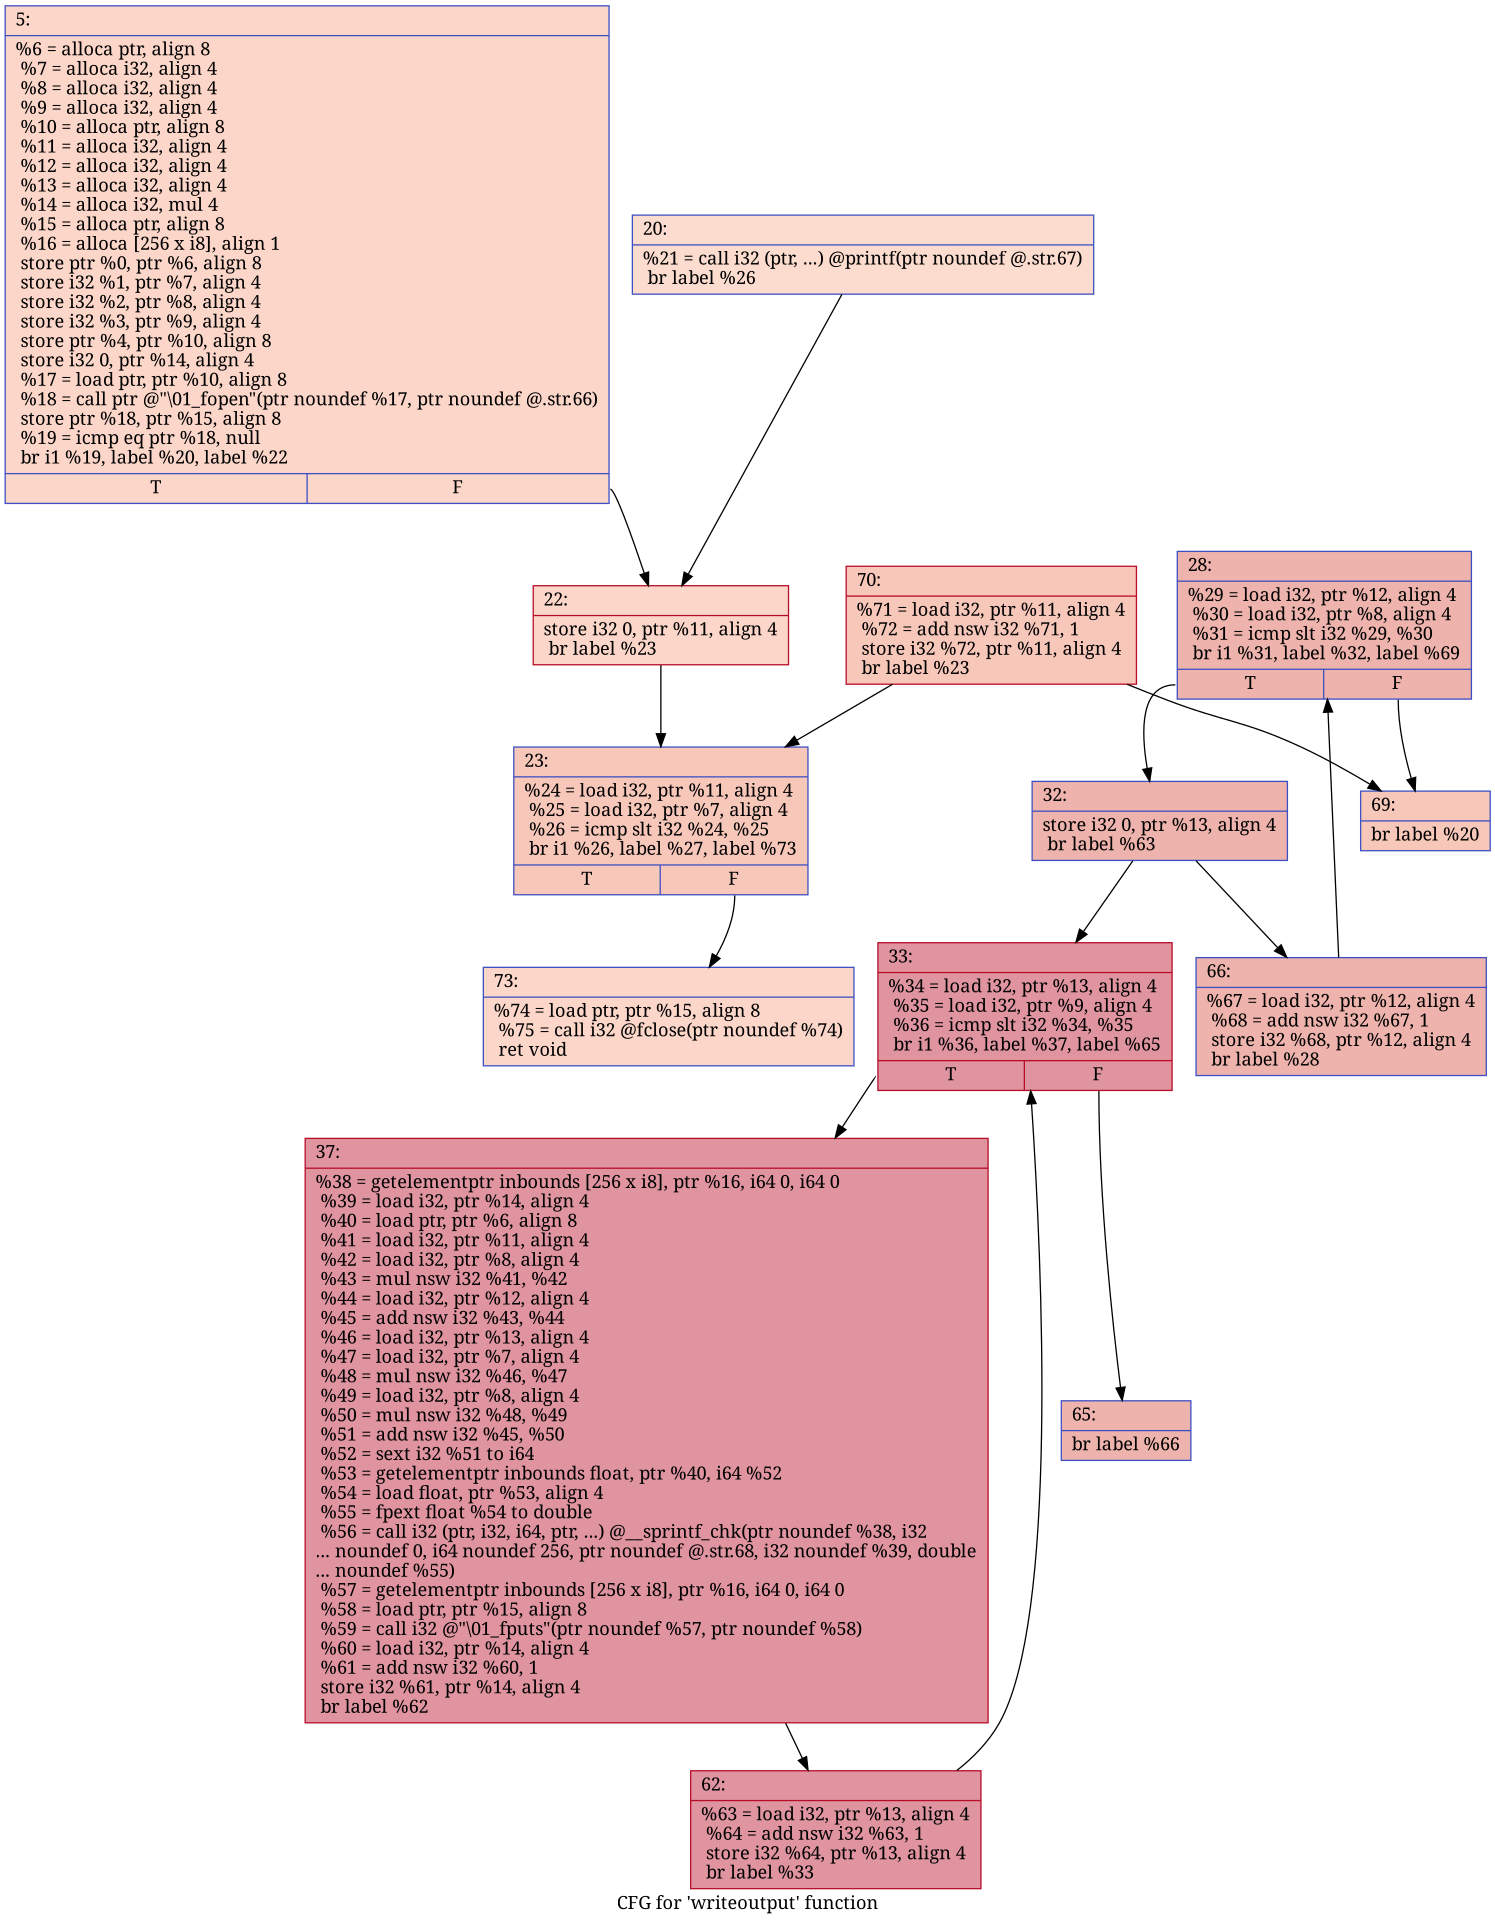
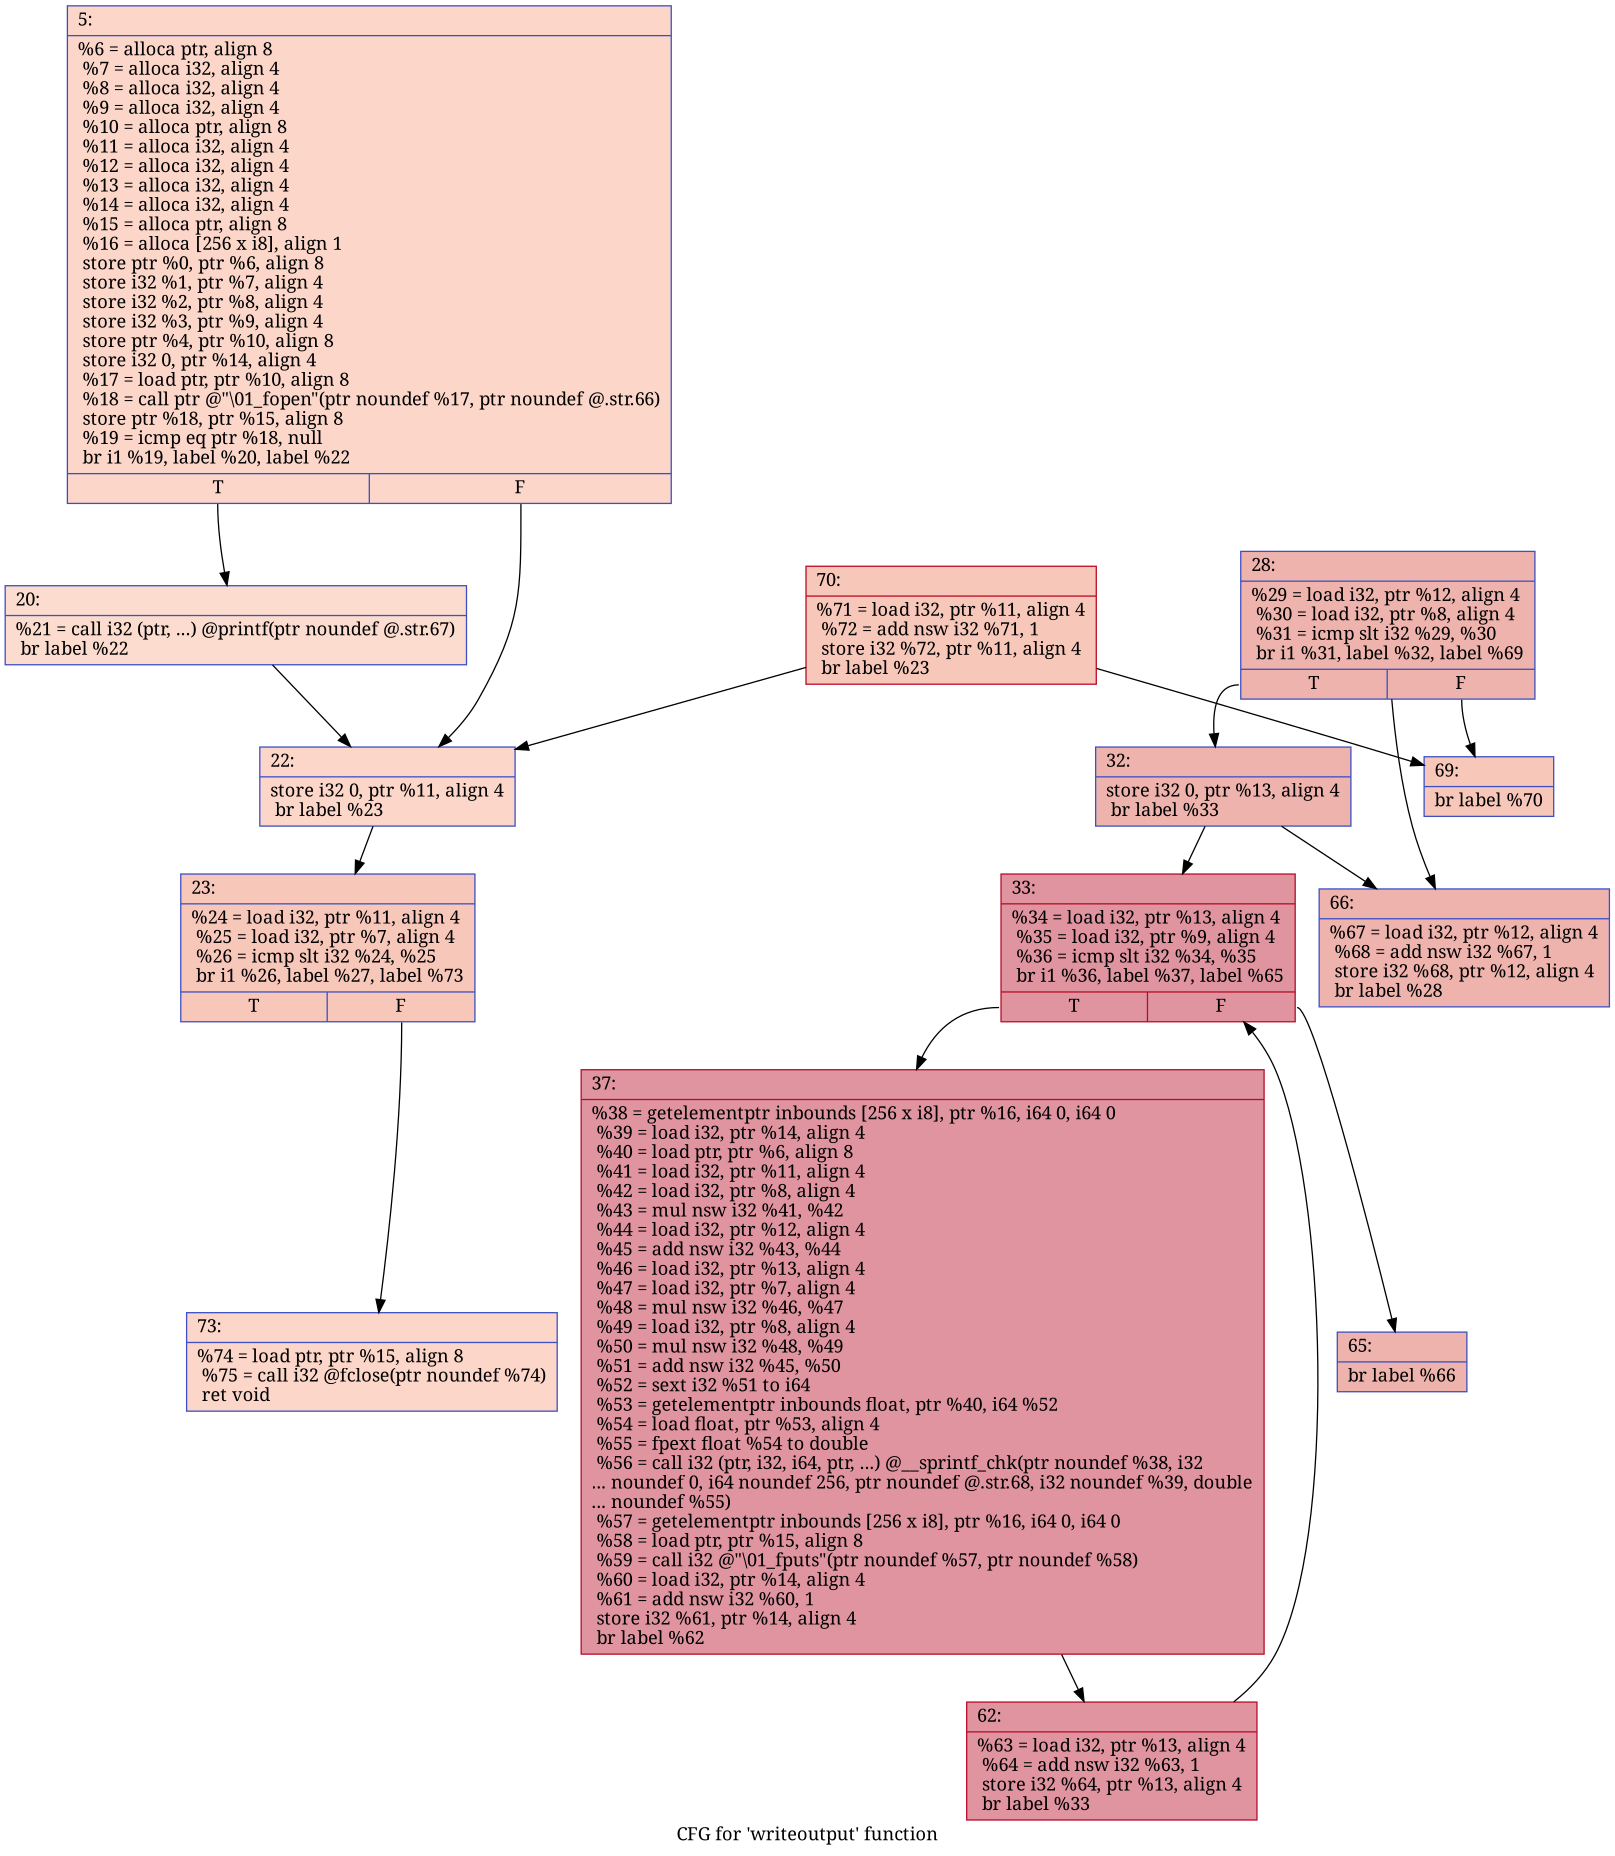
(117, 205) -> (183, 205)
(700, 279) -> (73, 649)
none -> (220, 538)
(661, 625) -> (387, 787)
(845, 712) -> (667, 707)
(1333, 835) -> (1404, 790)
(1425, 835) -> (1489, 801)
(1100, 845) -> (1163, 811)
